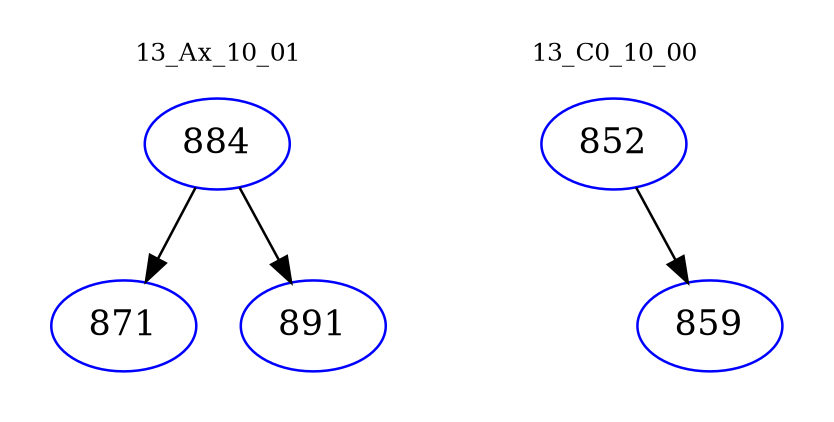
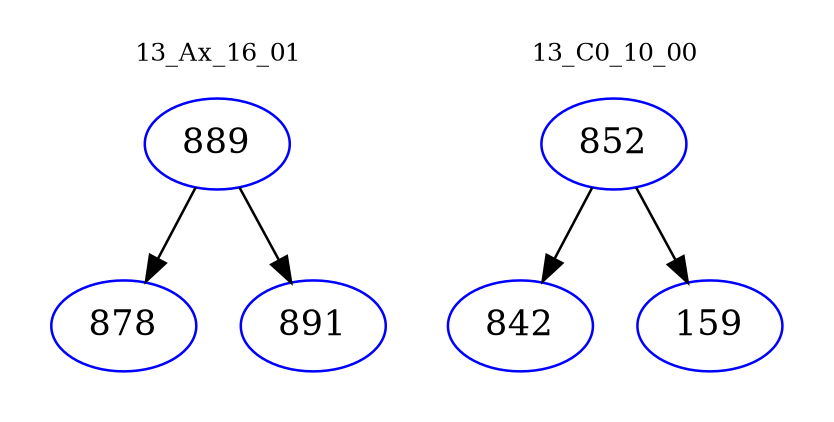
(219, 54) -> (219, 54)
(217, 144) -> (217, 144)
(124, 326) -> (124, 326)
none -> (520, 326)
(710, 326) -> (710, 326)
